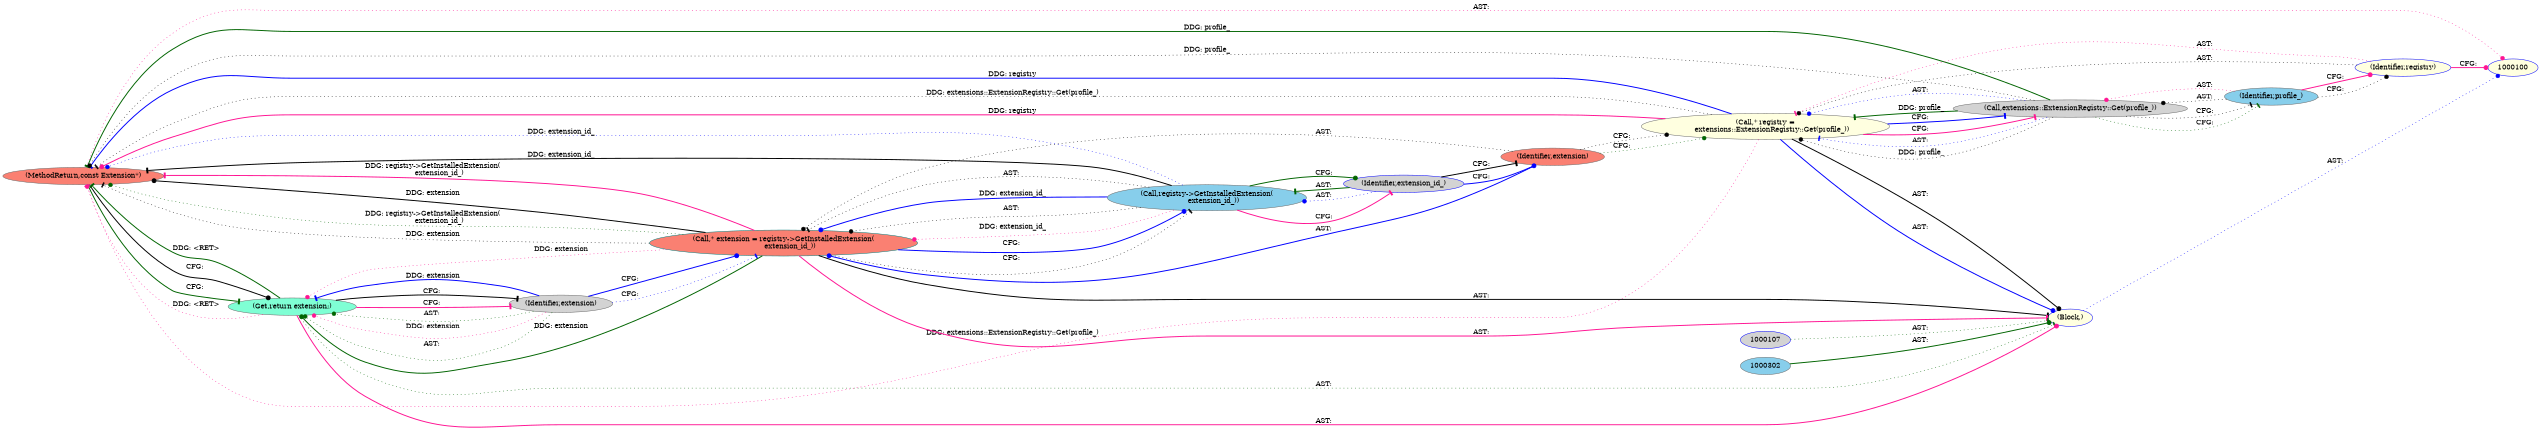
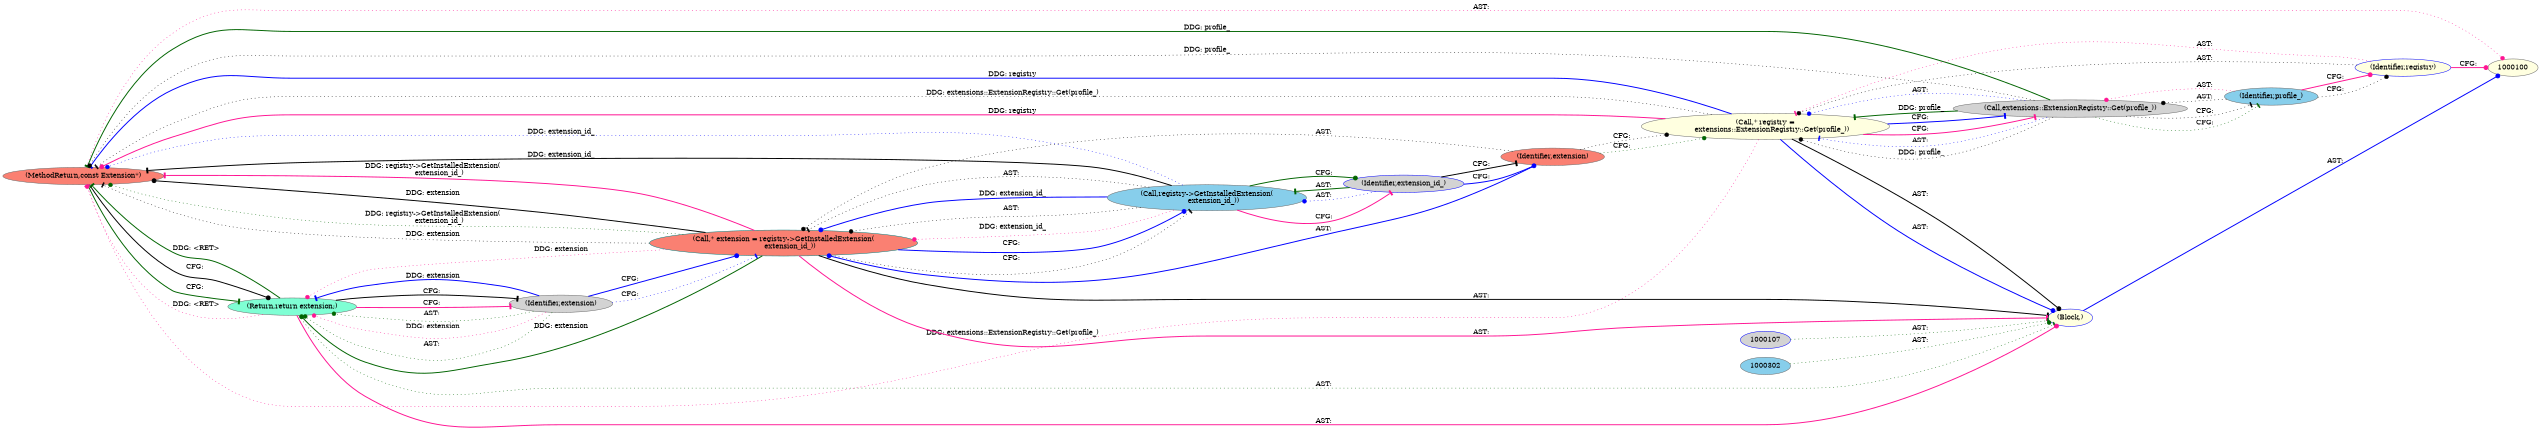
(2513, 68) -> (2513, 68)
(2290, 194) -> (2290, 194)
(292, 307) -> (292, 307)
(1919, 348) -> (1919, 348)
